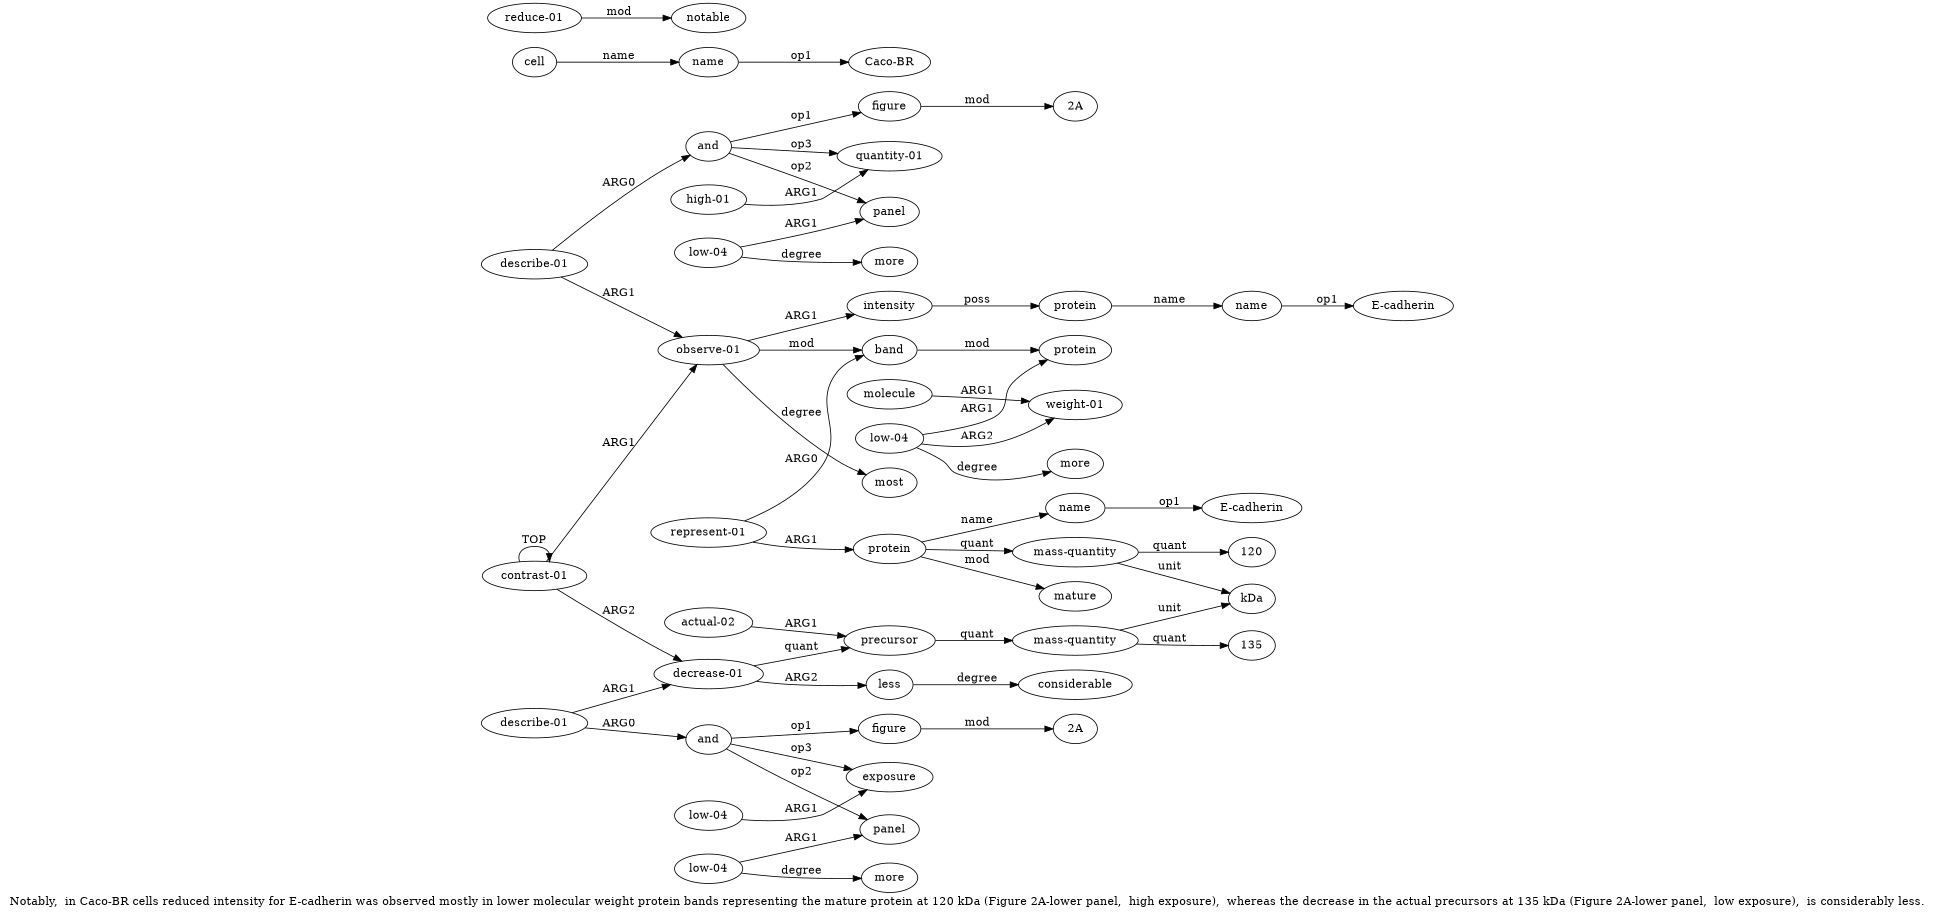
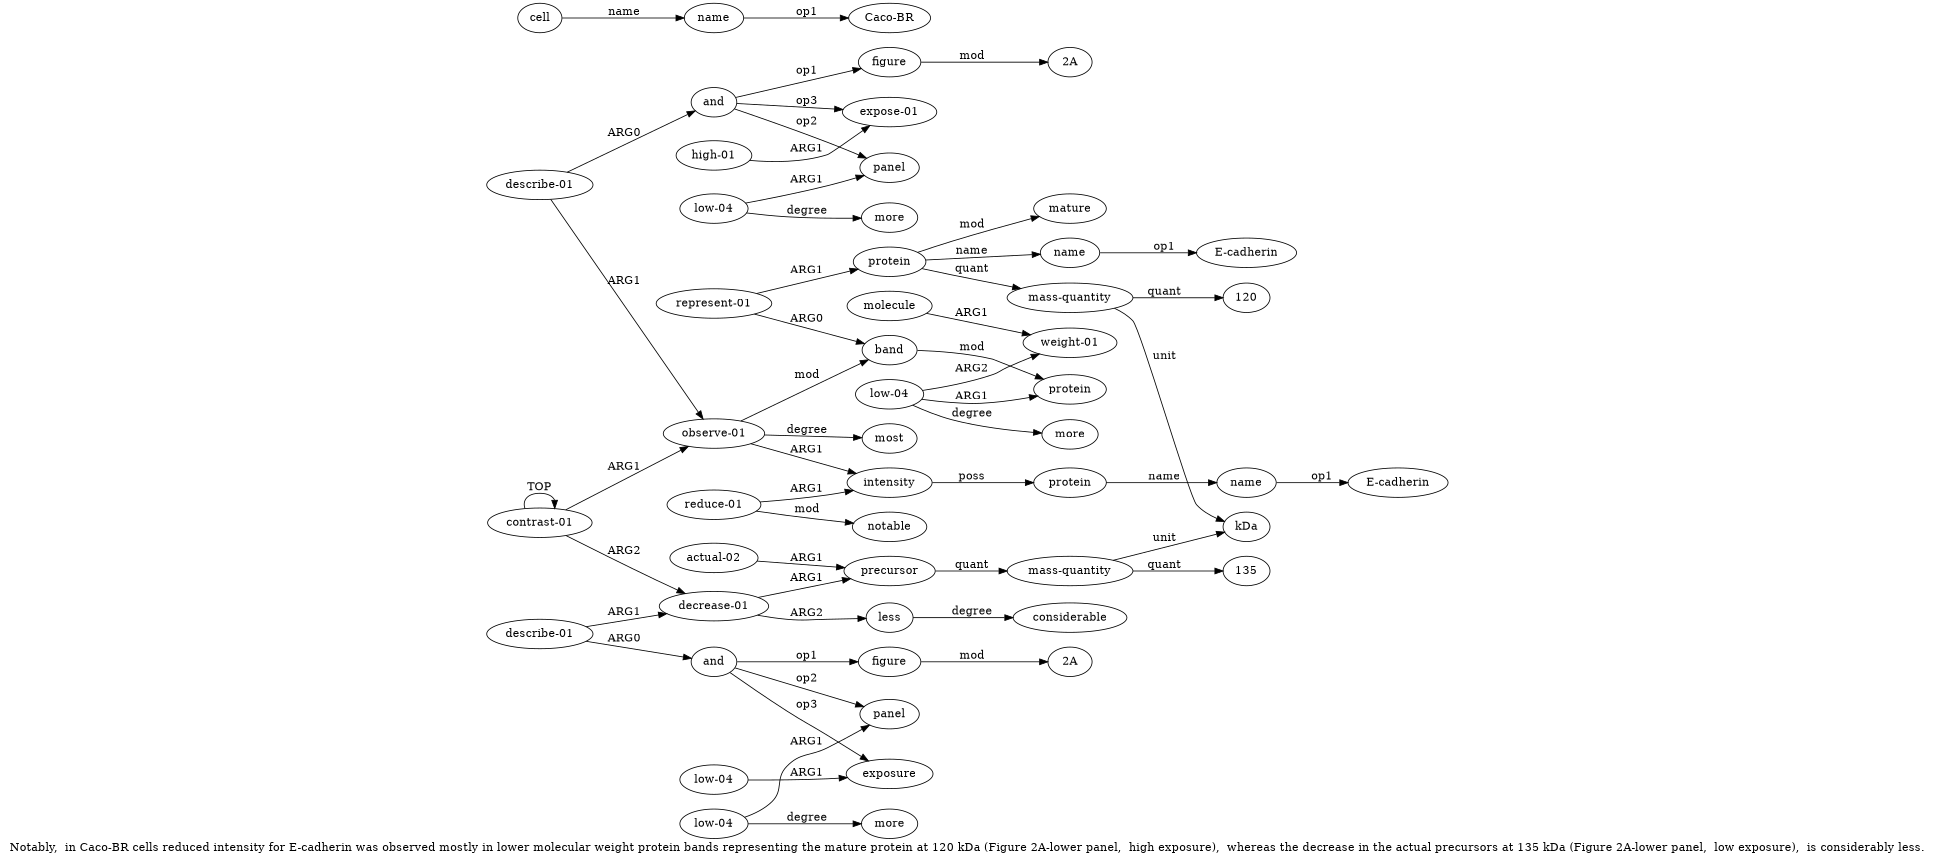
(890, 156) -> (890, 112)
none -> (803, 498)
(802, 647) -> (807, 578)
